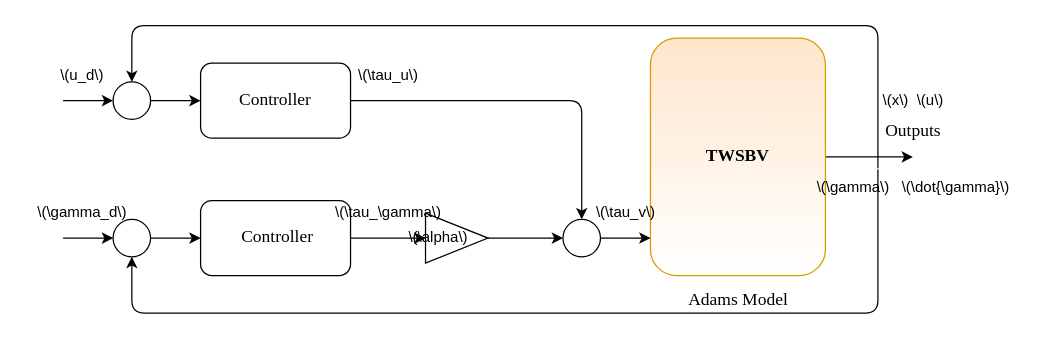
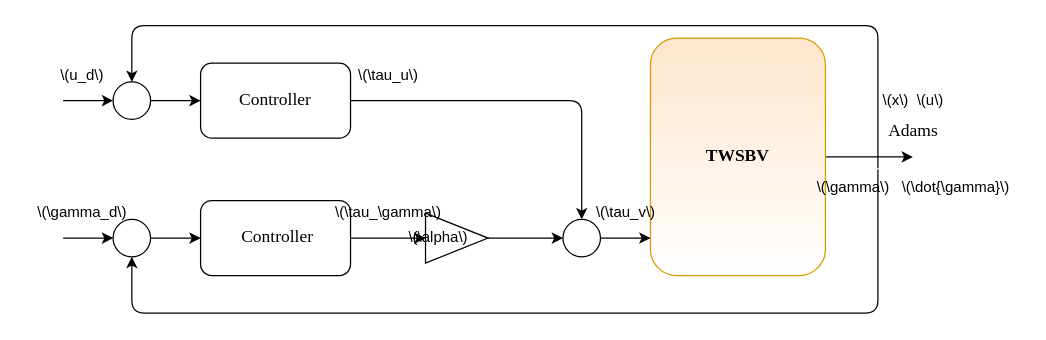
(914, 132) -> (914, 132)
(738, 301) -> none
